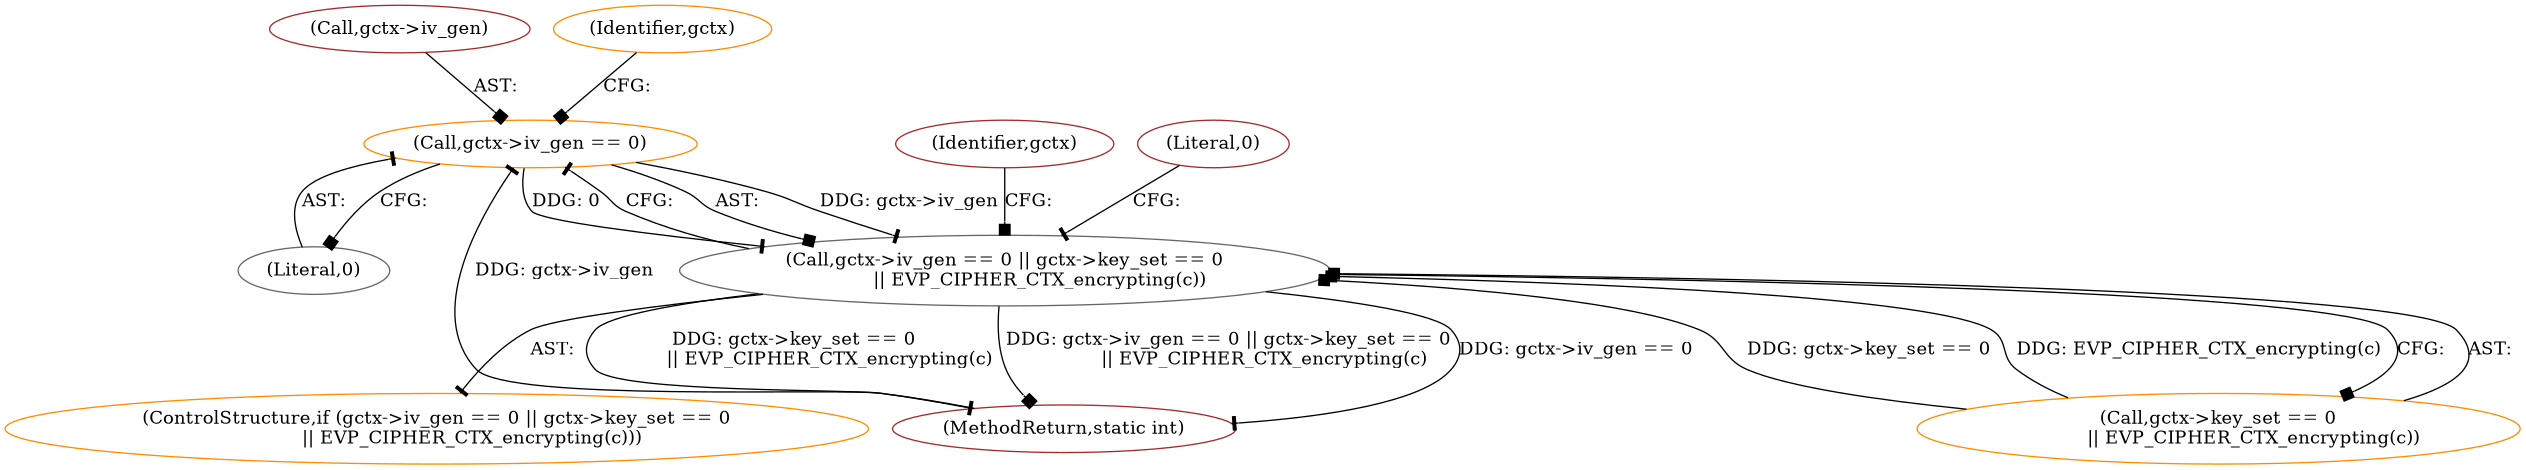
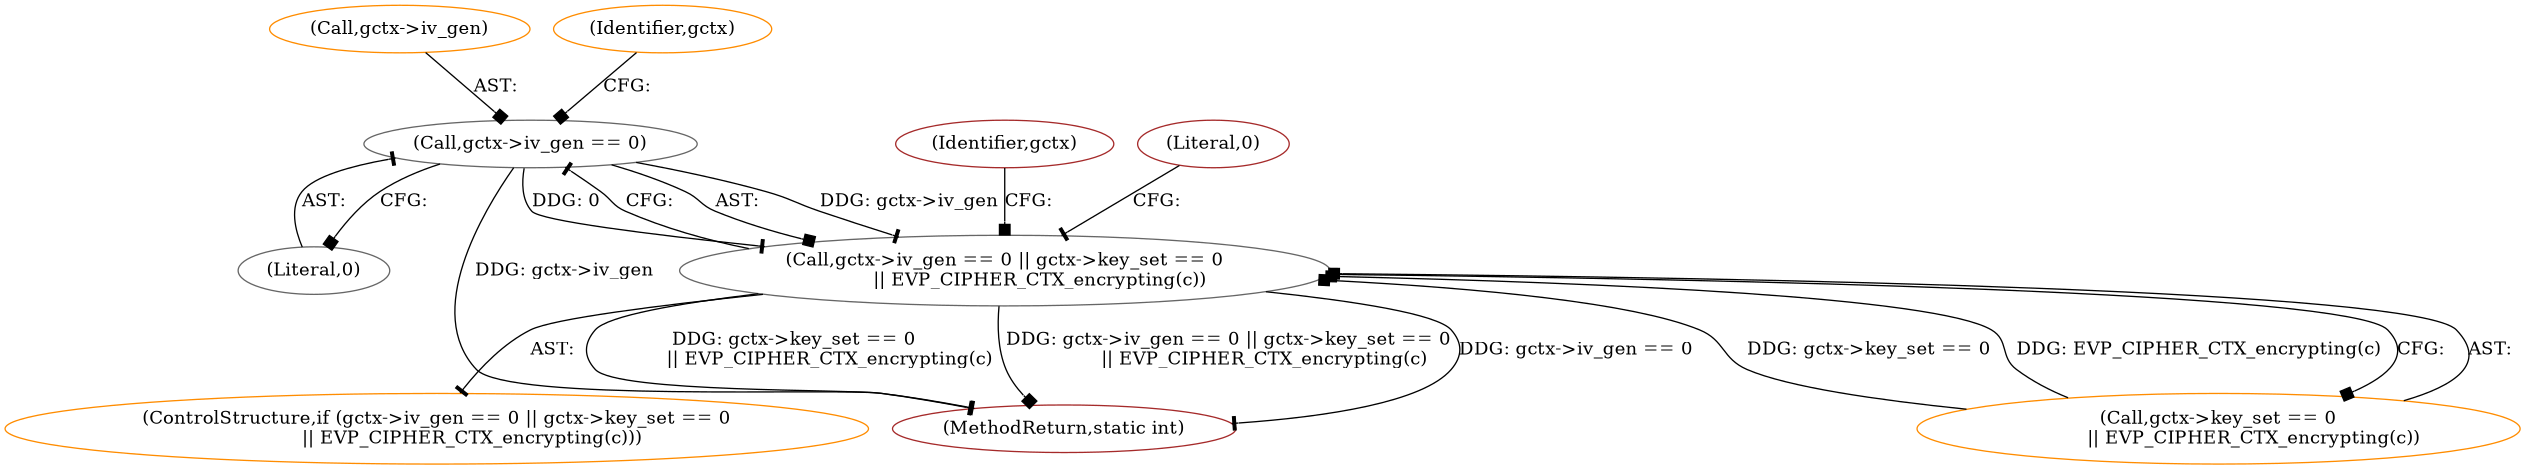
(400, 29) -> (400, 29)
(531, 144) -> (531, 144)
(618, 390) -> (611, 390)
